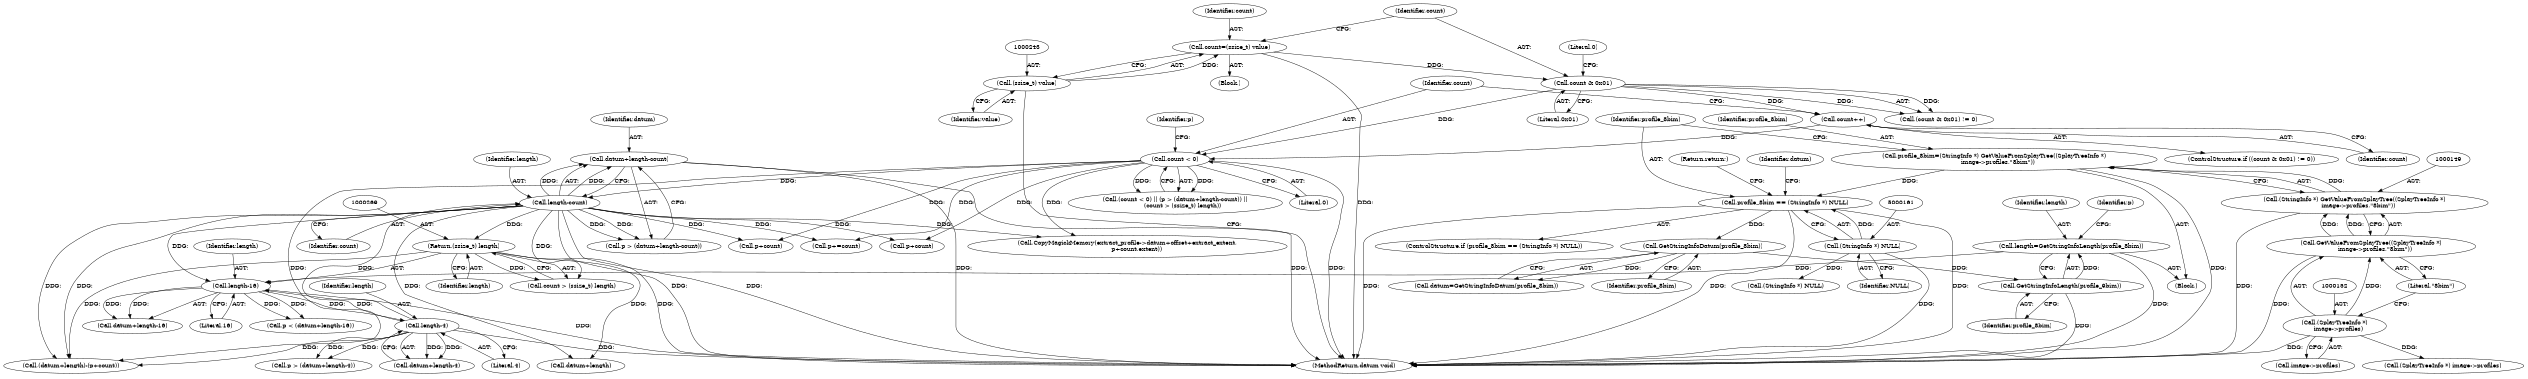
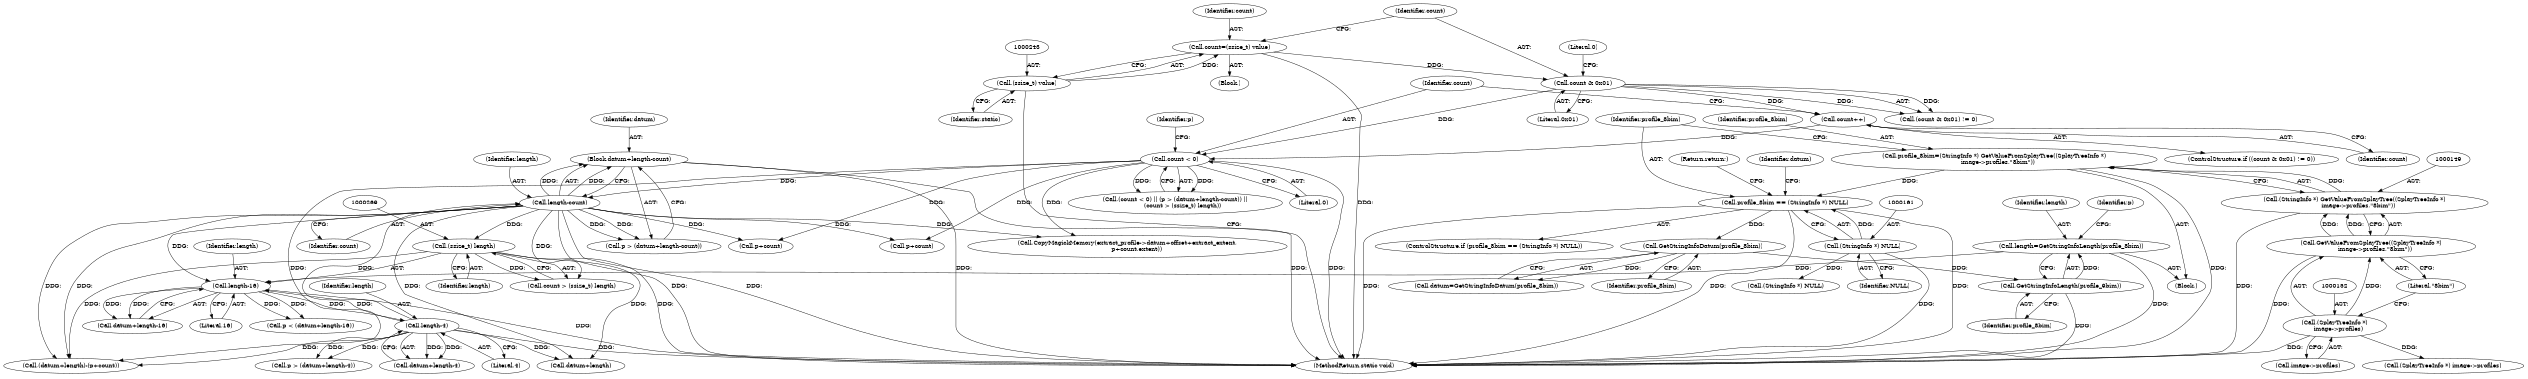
(975, 120) -> (975, 120)
(629, 159) -> (629, 159)
(1901, 203) -> (1901, 203)
(464, 246) -> (464, 246)
(836, 246) -> none
none -> (166, 298)
none -> (508, 341)
(1354, 366) -> (1354, 366)
